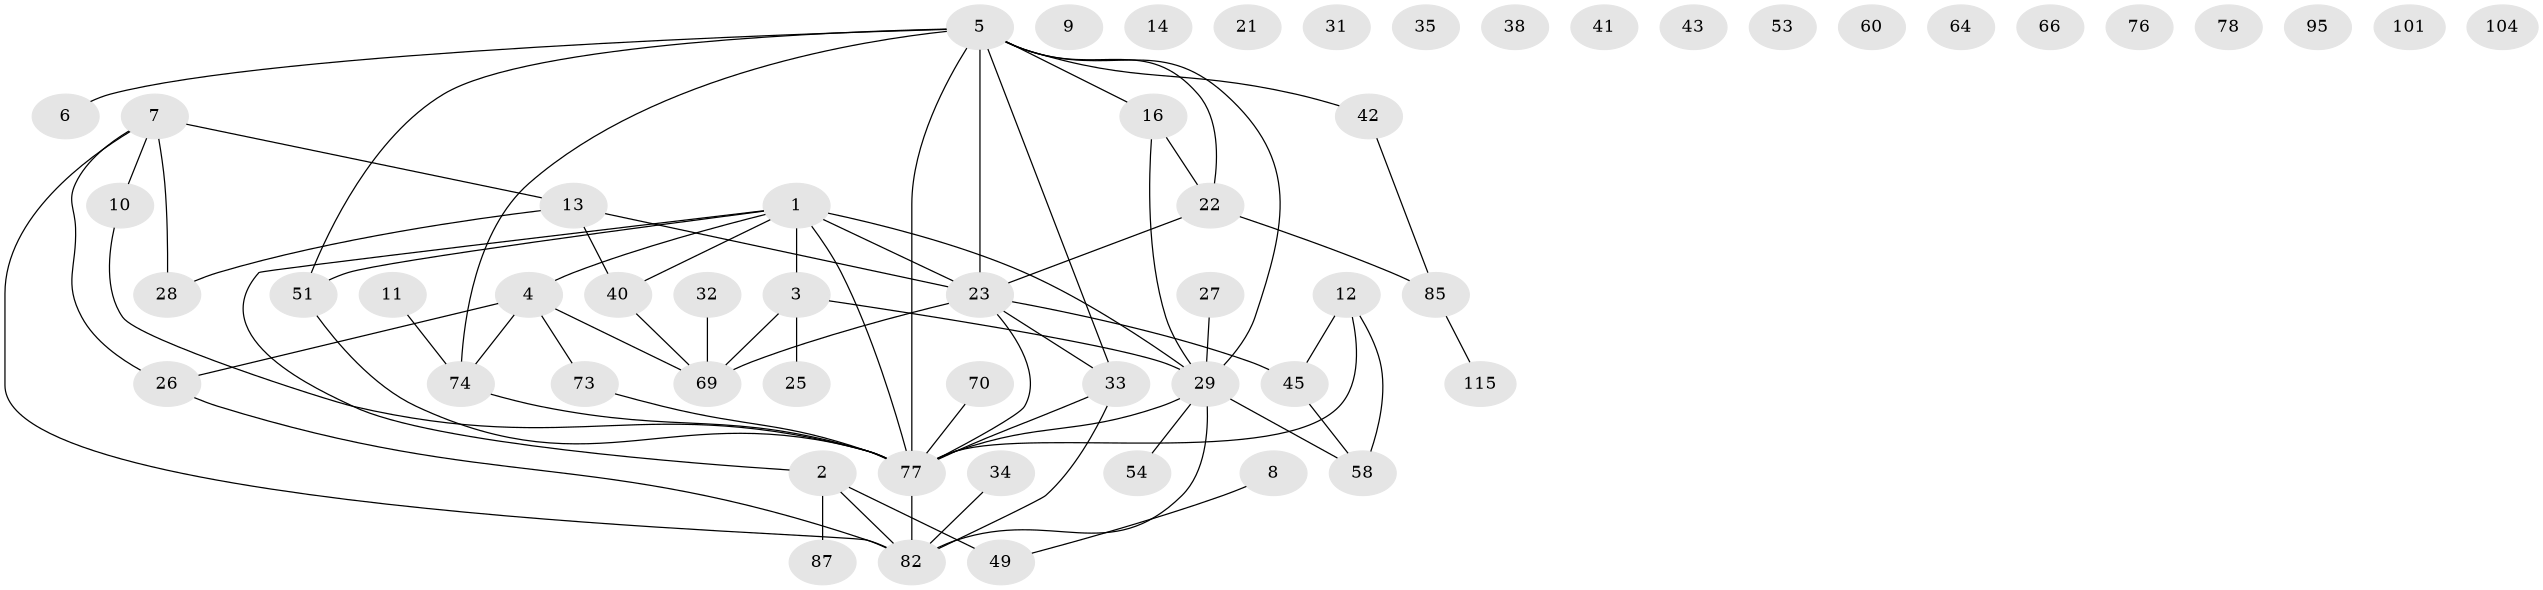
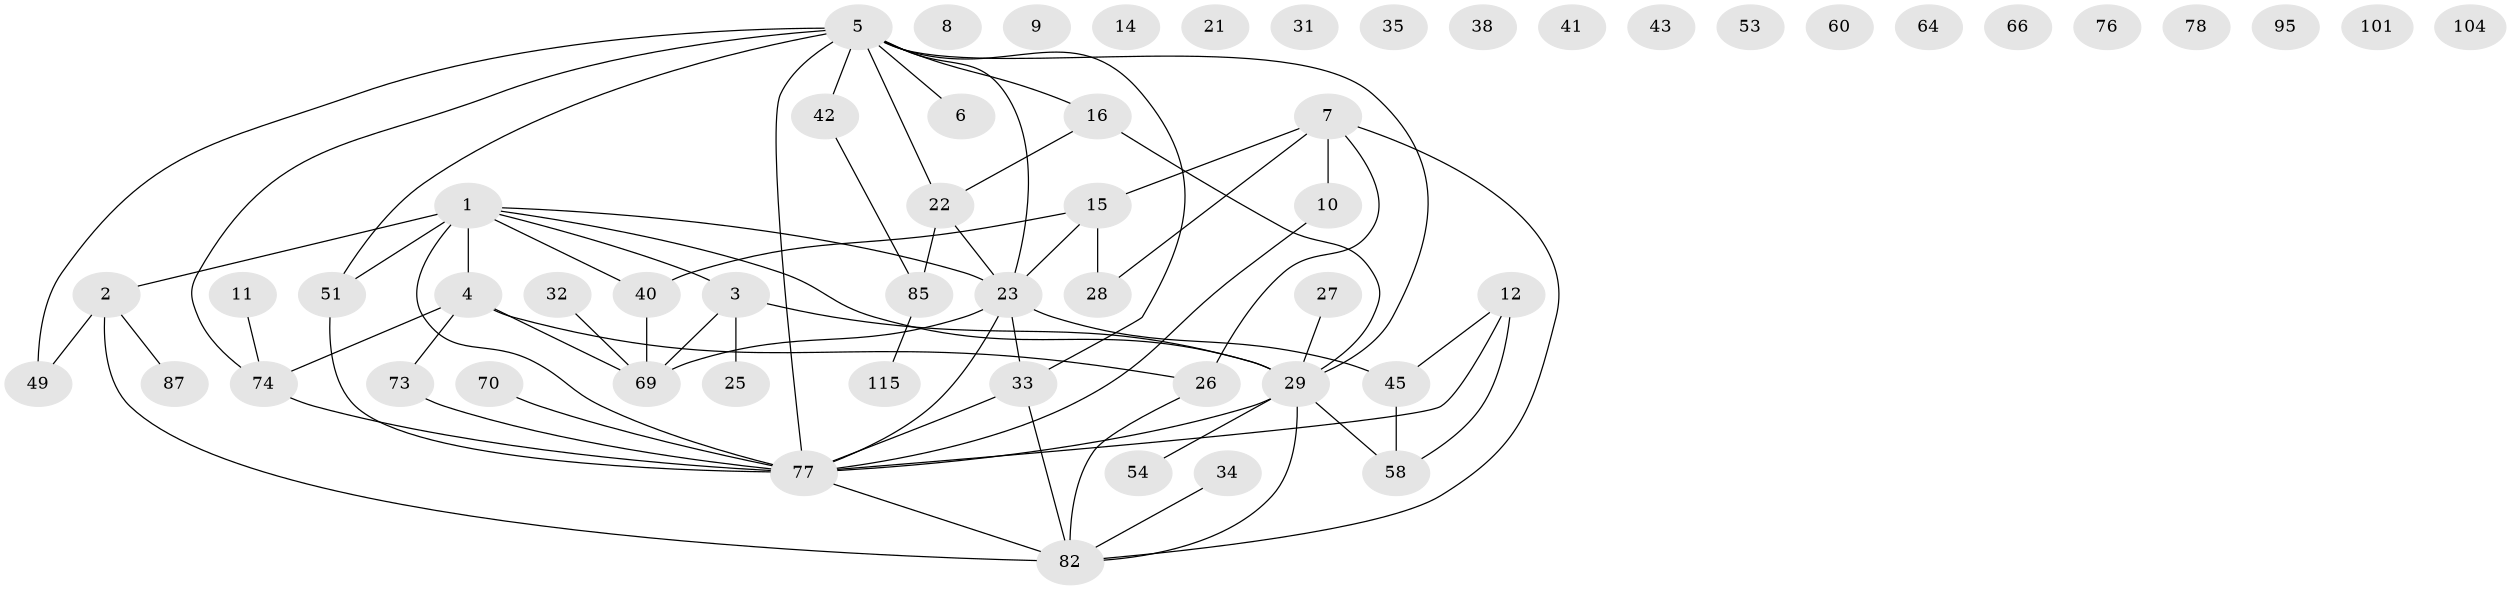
(574, 206) -> (1098, 206)
(1177, 511) -> (370, 90)
